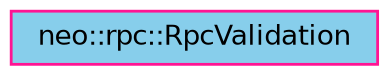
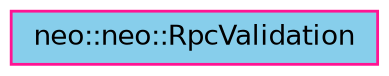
(194, 38) -> (194, 38)
